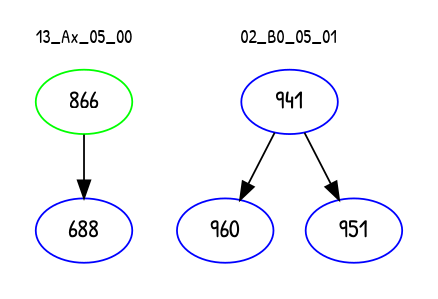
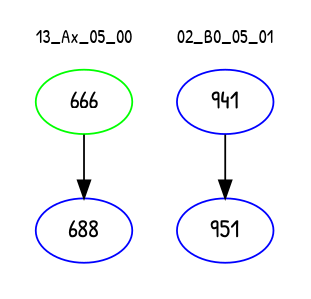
(84, 102) -> (84, 102)
(225, 231) -> none
